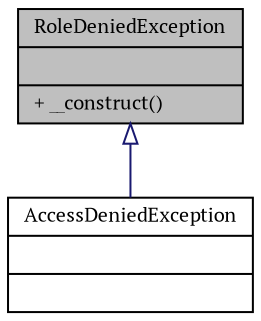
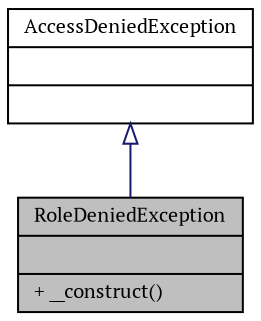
(130, 171) -> (130, 171)
